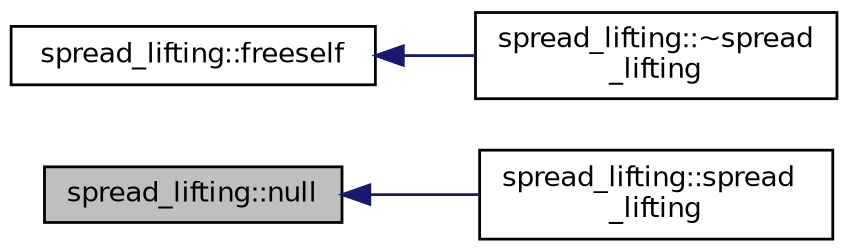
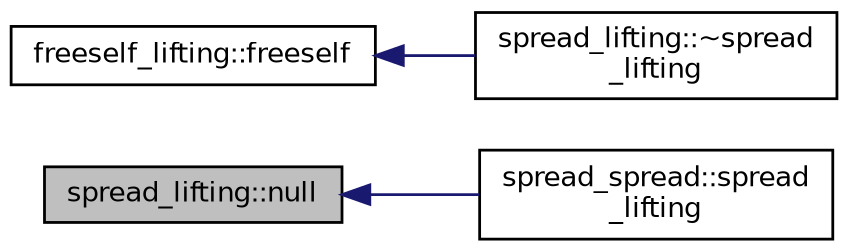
(193, 56) -> (193, 56)
(656, 195) -> (656, 195)
